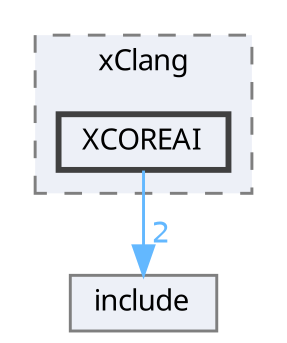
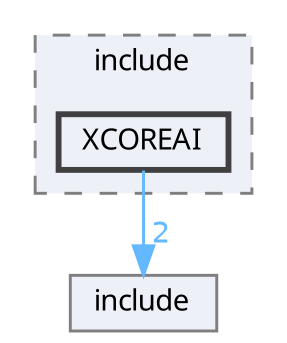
(144, 63) -> (144, 63)
